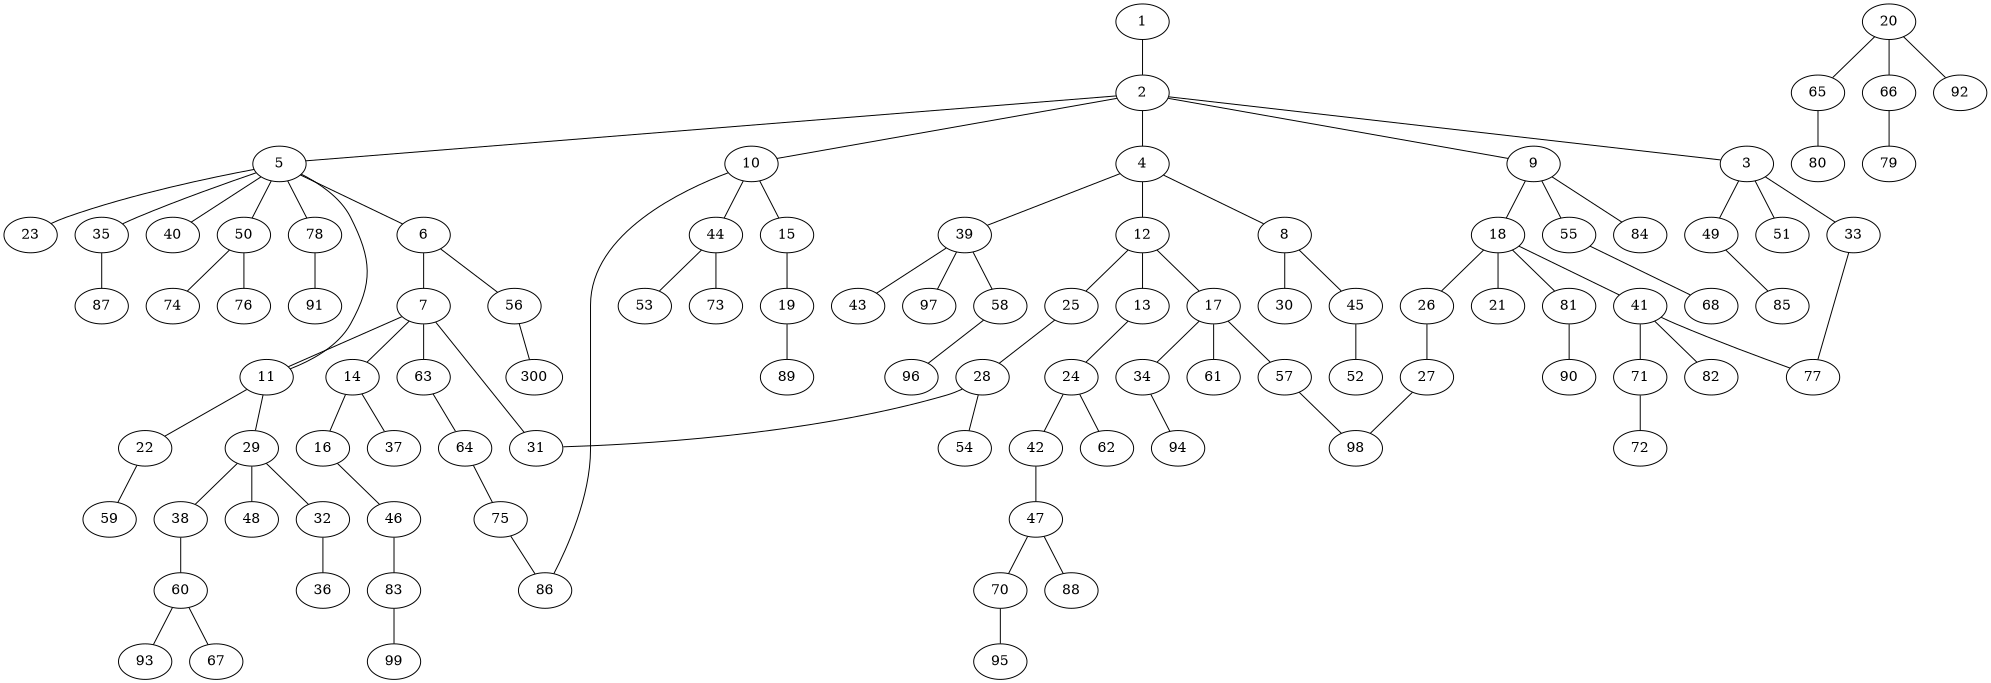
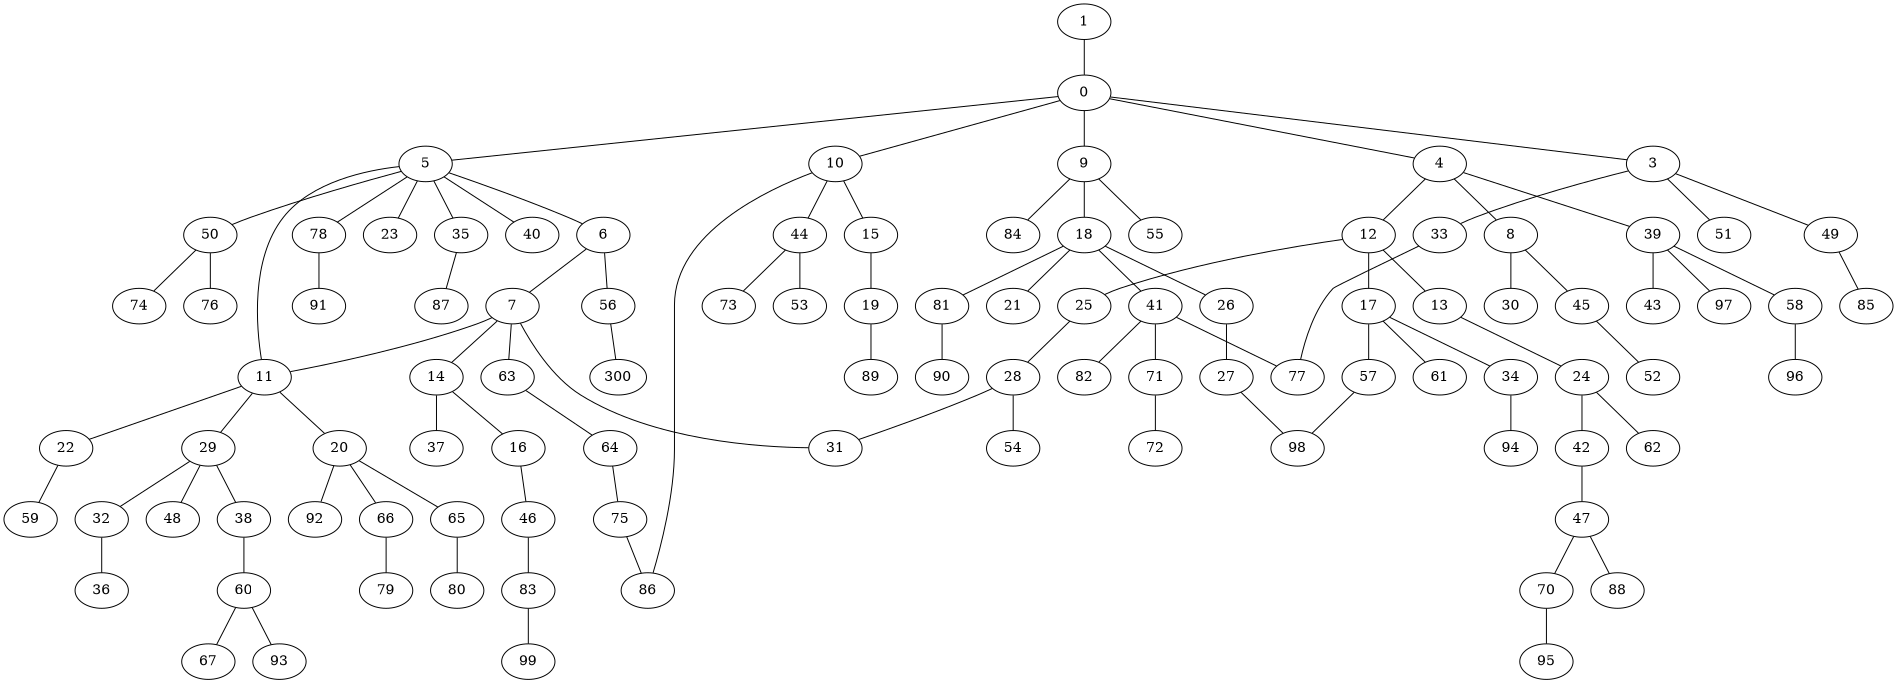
(1143, 93) -> (1084, 93)
(1711, 306) -> none
none -> (302, 413)
